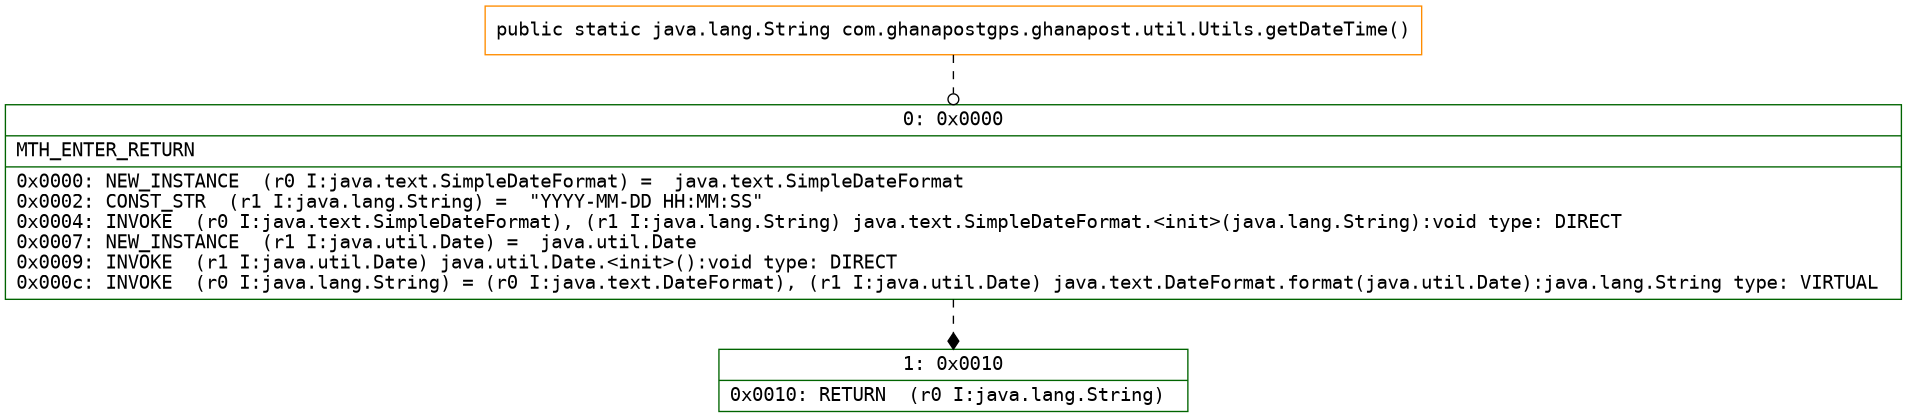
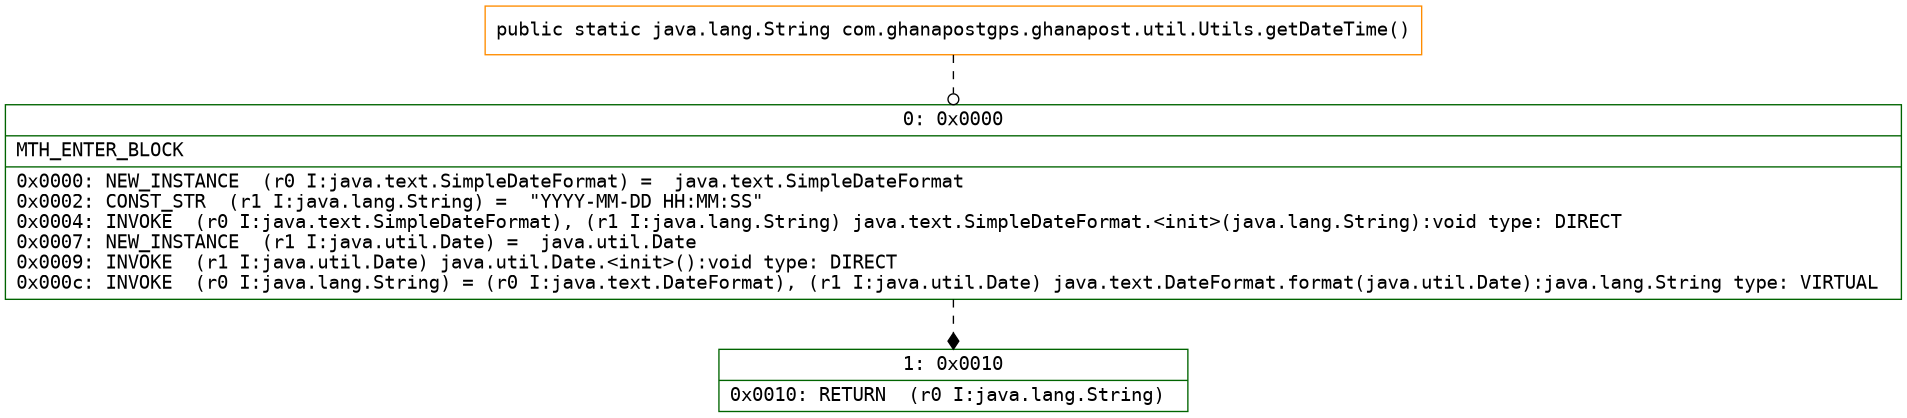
(106, 151) -> (100, 151)
